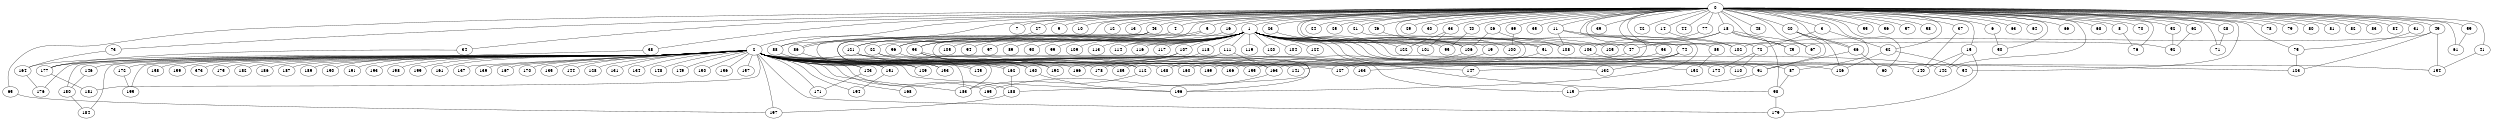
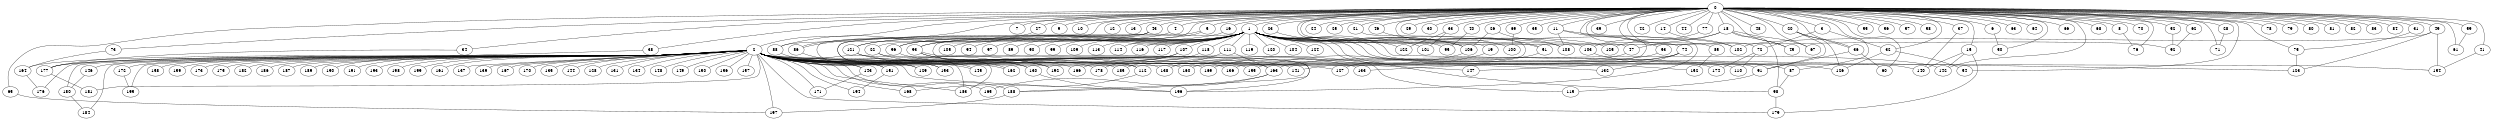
(199, 71) -> (199, 71)
(1012, 80) -> (1144, 88)
(1053, 82) -> (1077, 85)
